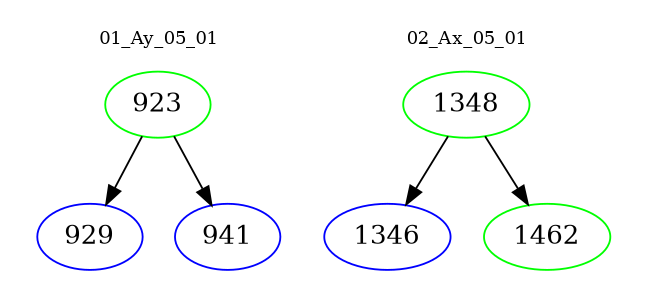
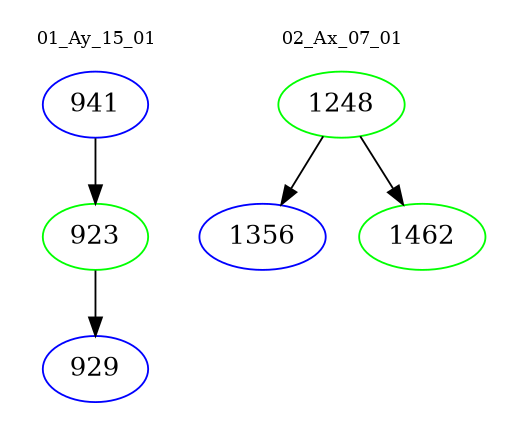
(159, 39) -> (96, 39)
(467, 39) -> (342, 39)
(466, 105) -> (342, 105)
(188, 163) -> (95, 162)
(387, 237) -> (263, 237)
